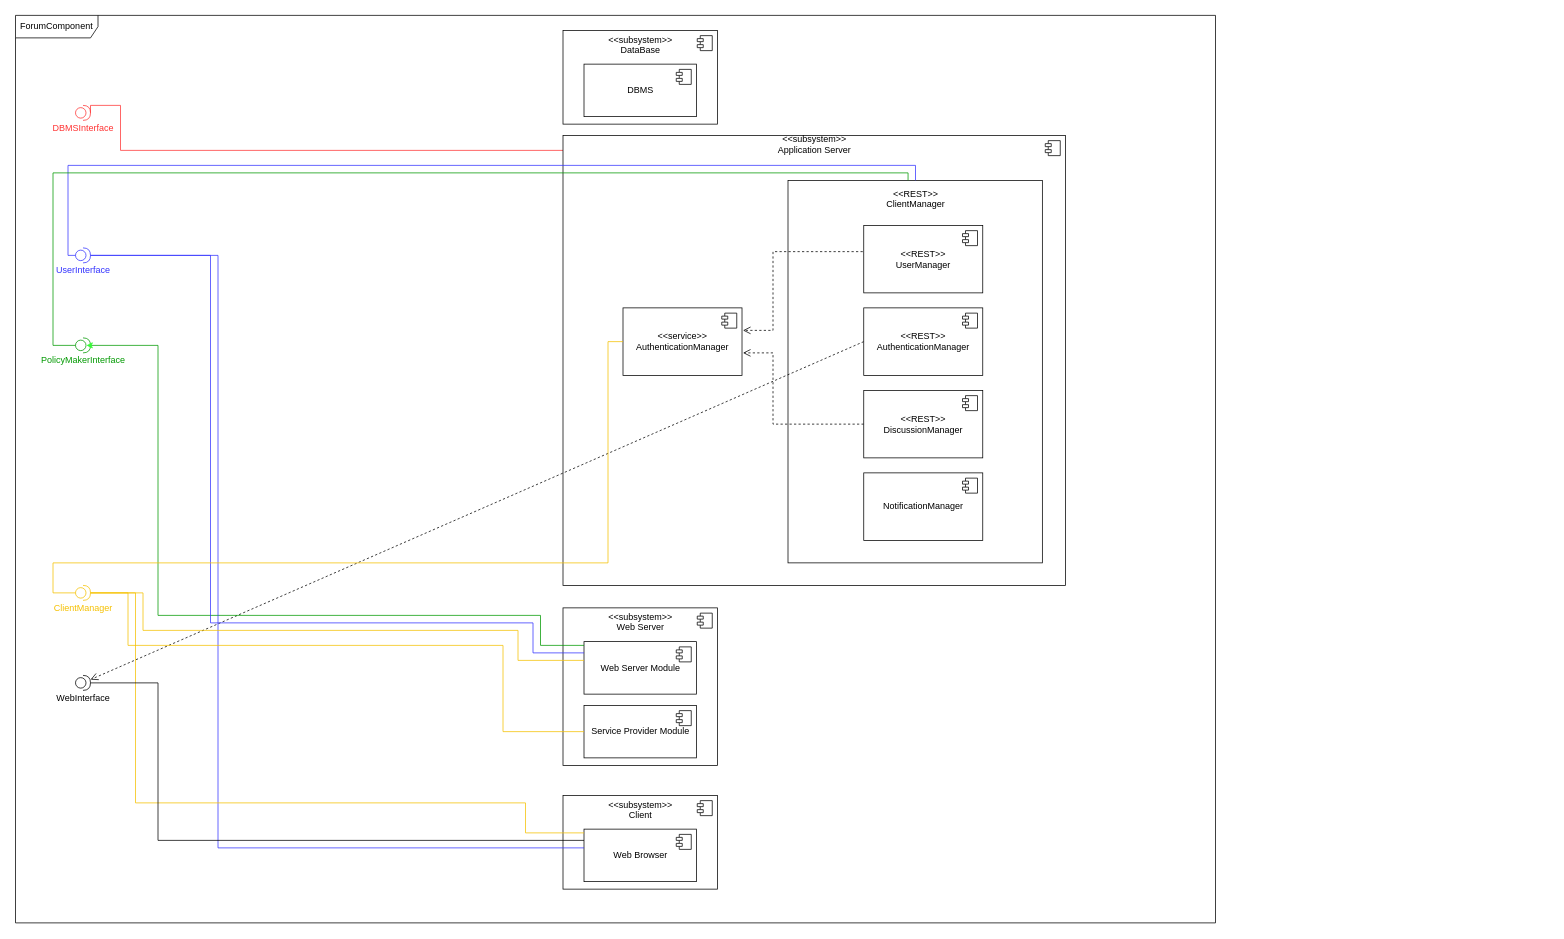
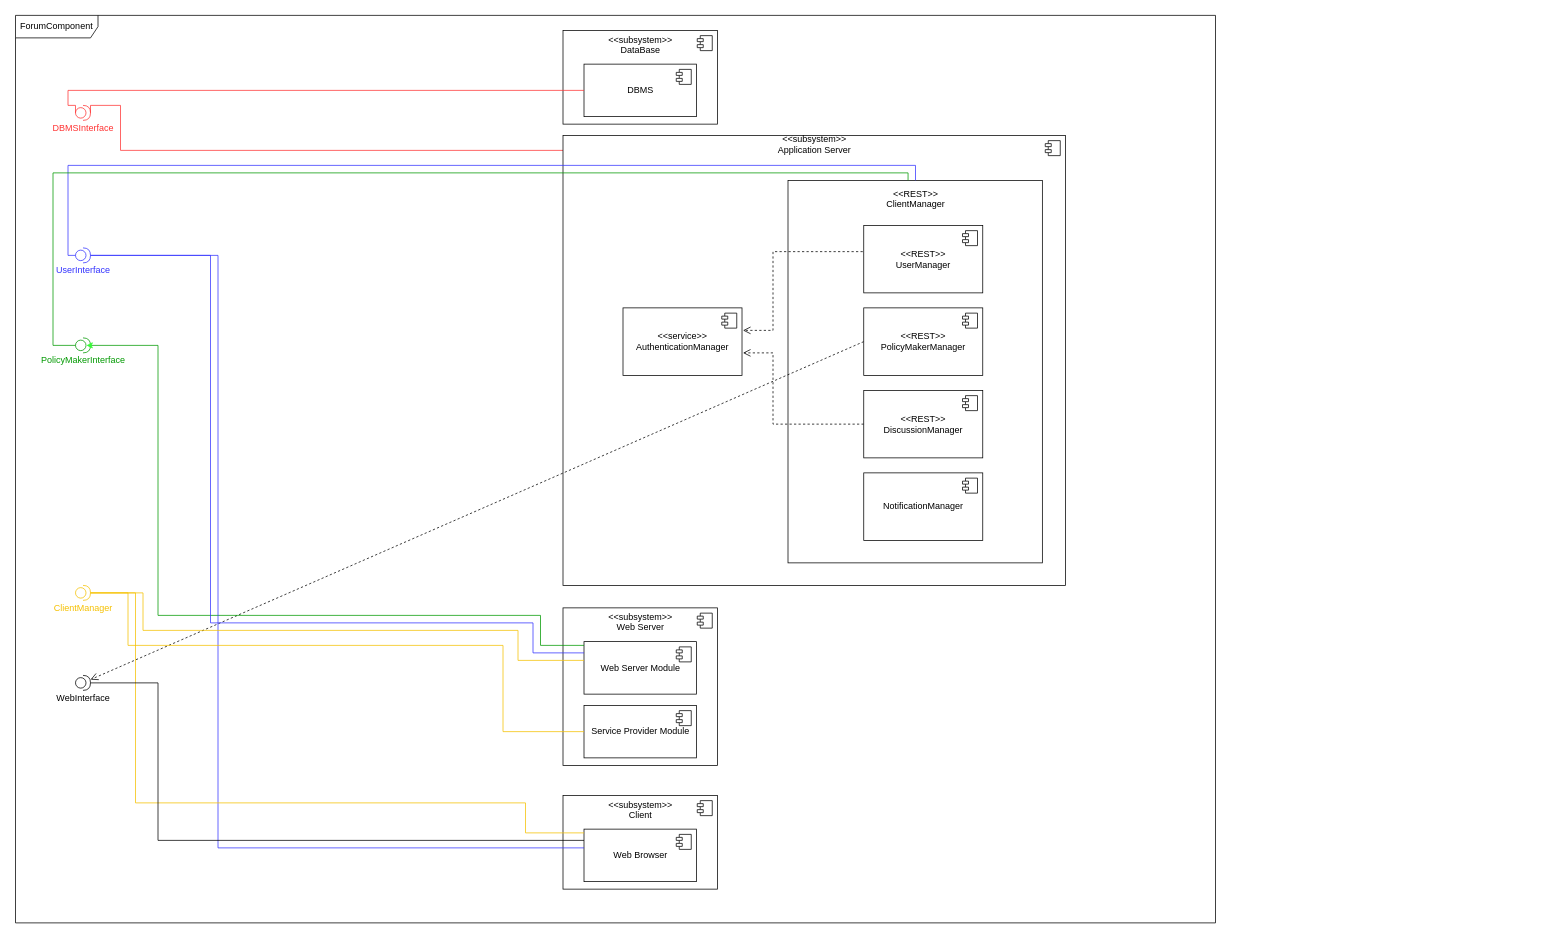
none -> (312, 90)
(923, 342) -> (923, 342)
(422, 563) -> none
